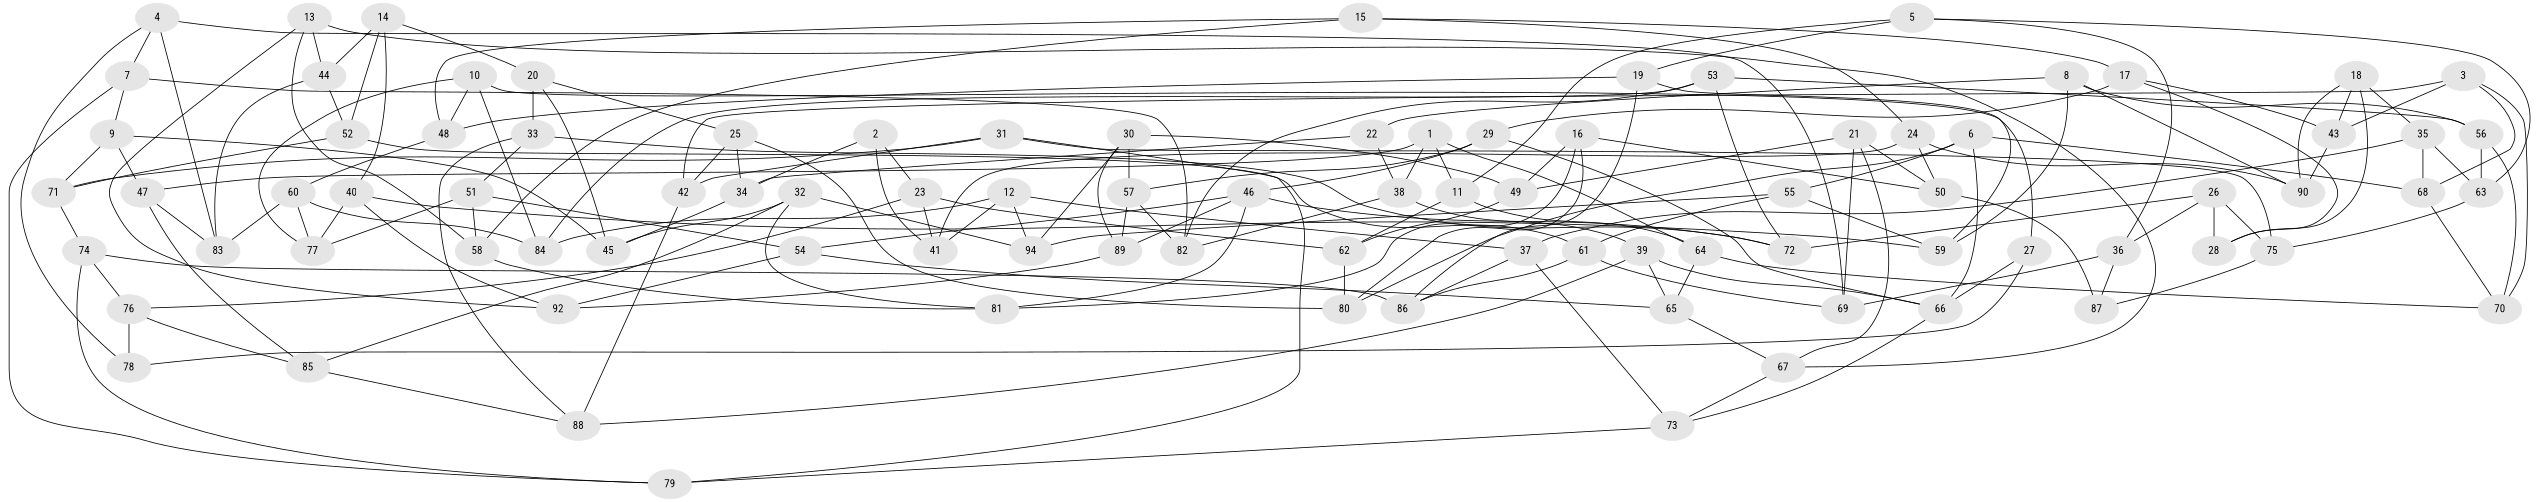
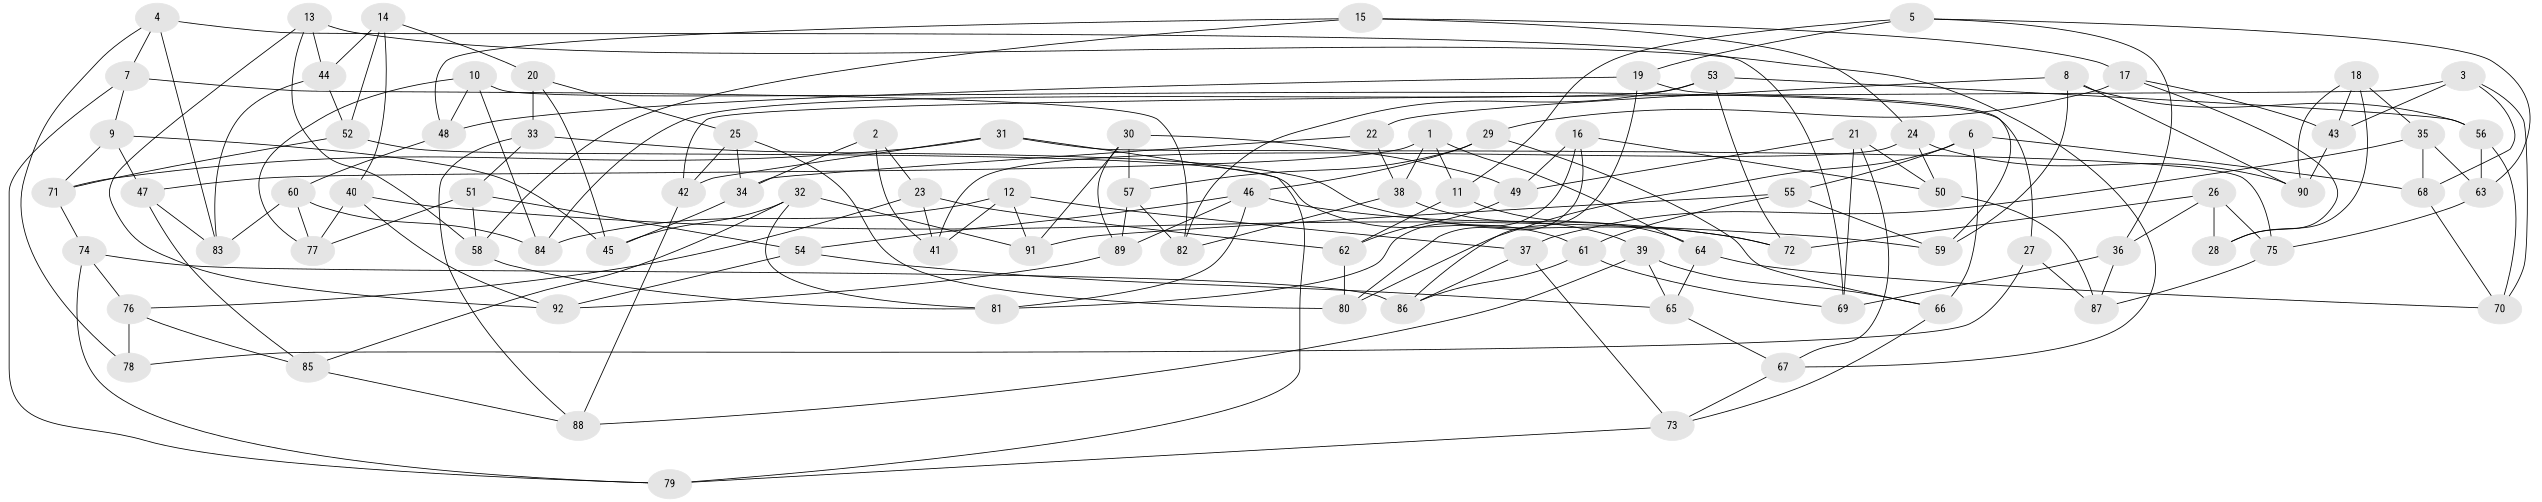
(1031, 251) -> (1031, 251)
(1996, 273) -> (2063, 280)
